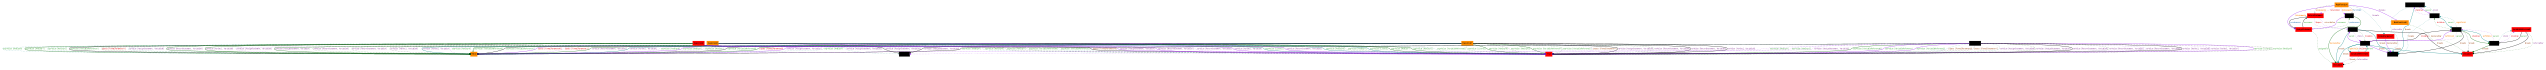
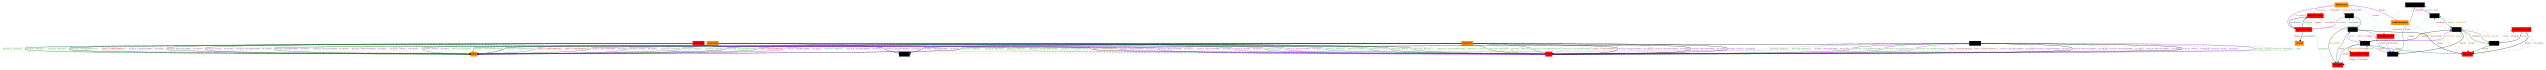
(2400, 23) -> (2400, 23)
none -> (2299, 43)
